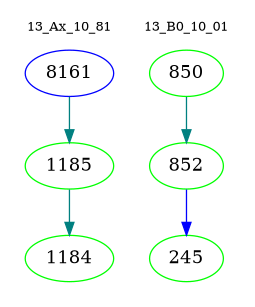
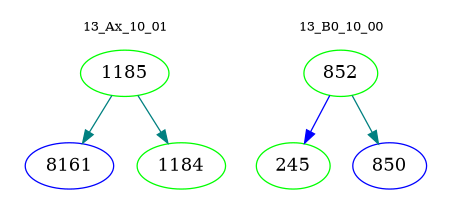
(69, 28) -> (125, 28)
(186, 28) -> (341, 28)
(186, 73) -> (390, 166)
(69, 113) -> (101, 114)
(186, 113) -> (362, 114)
